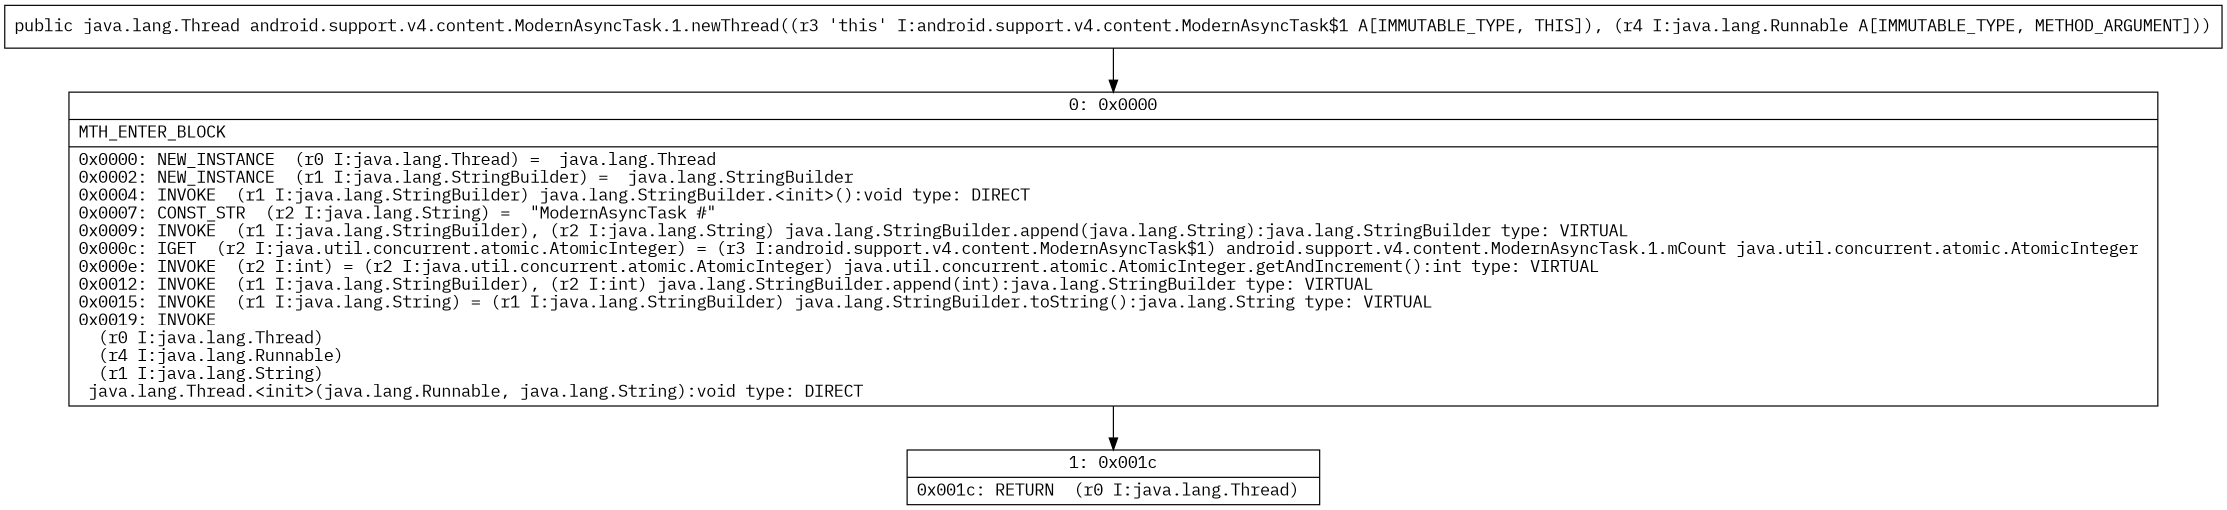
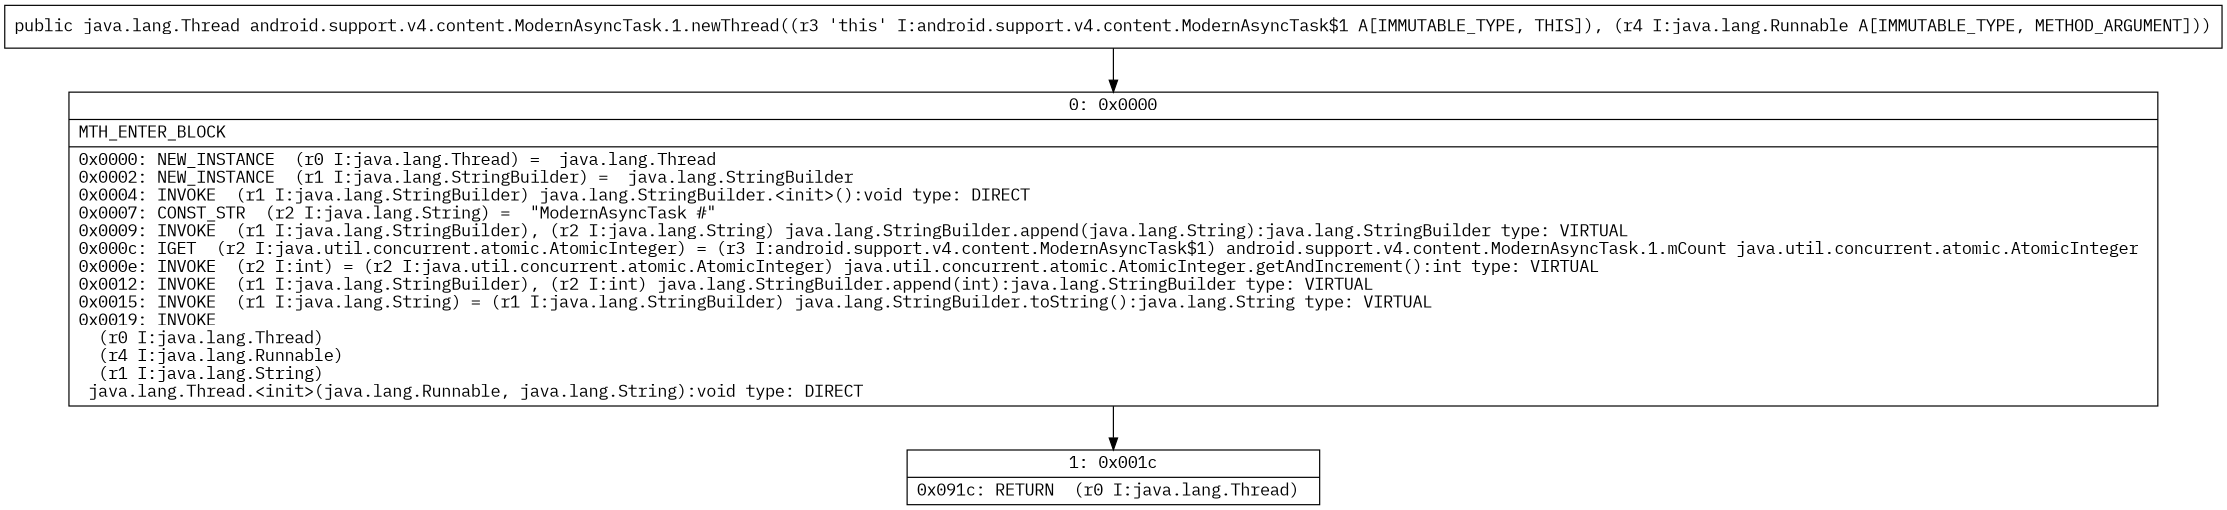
(1113, 490) -> (1113, 490)
